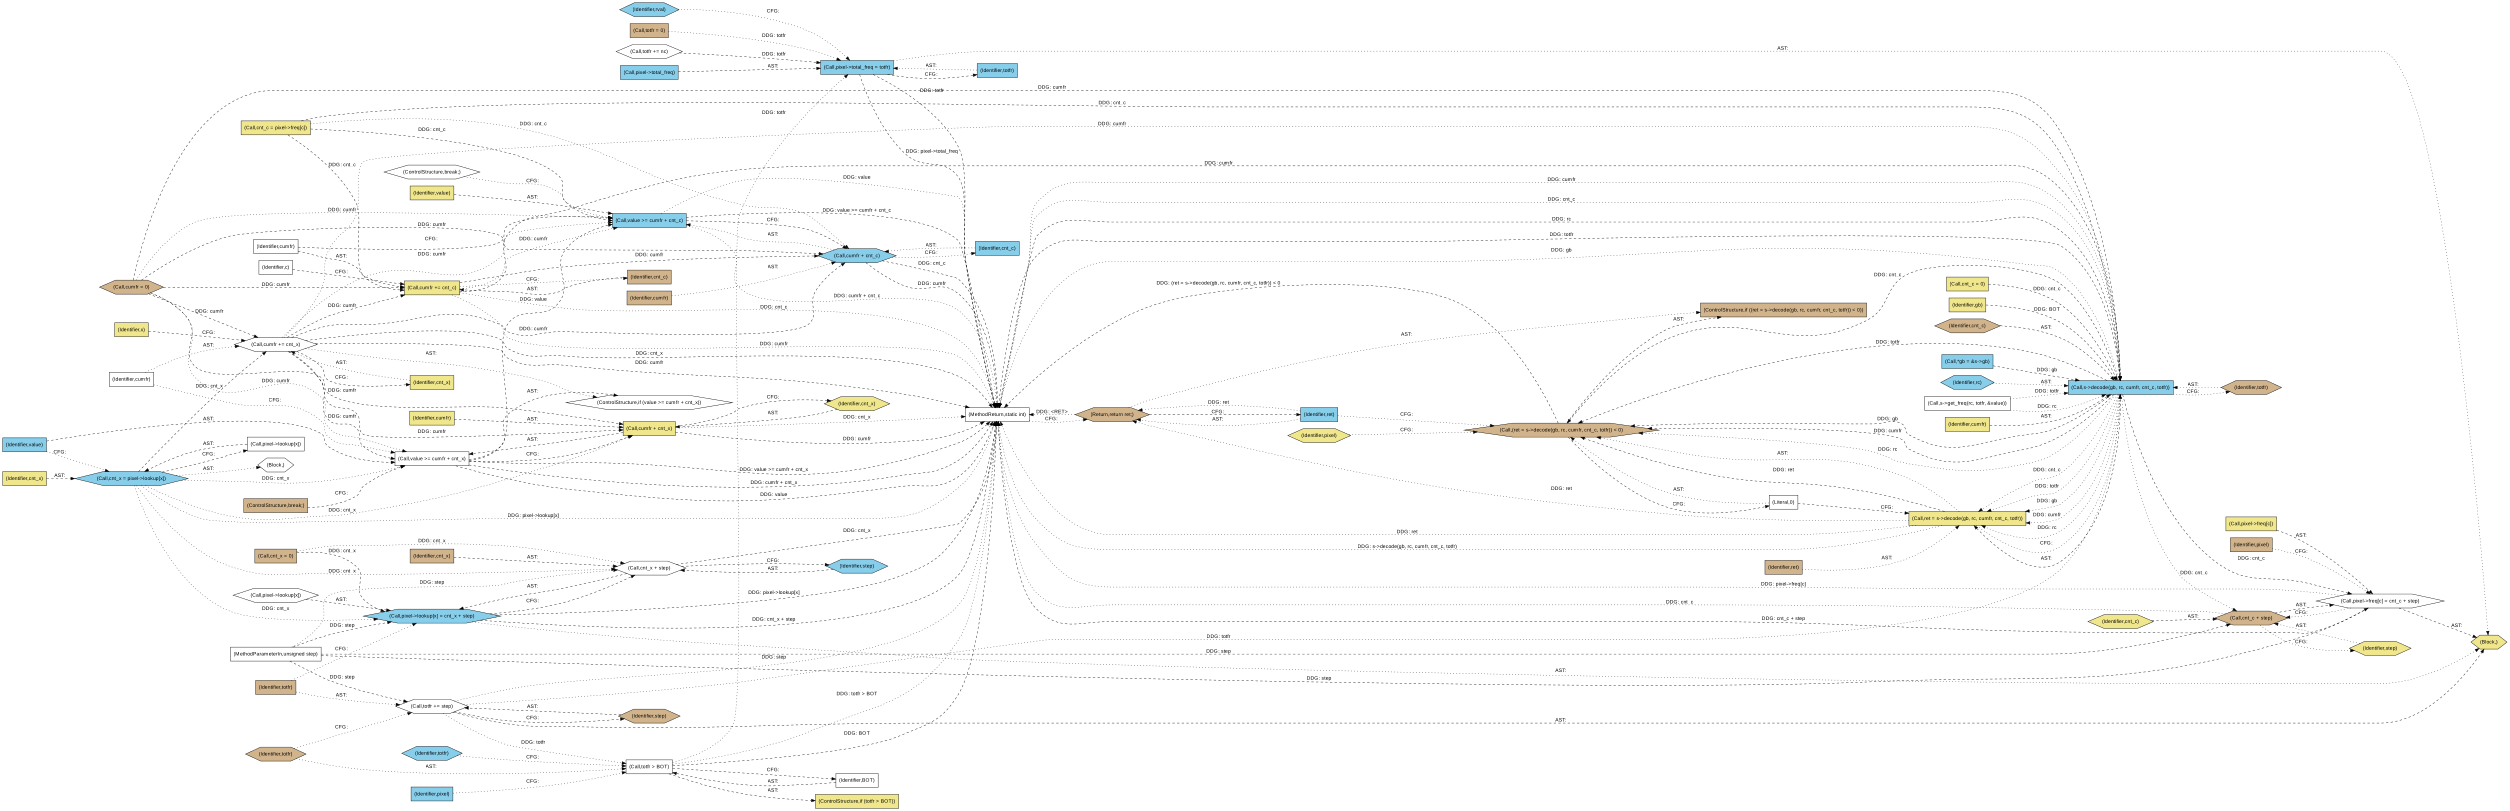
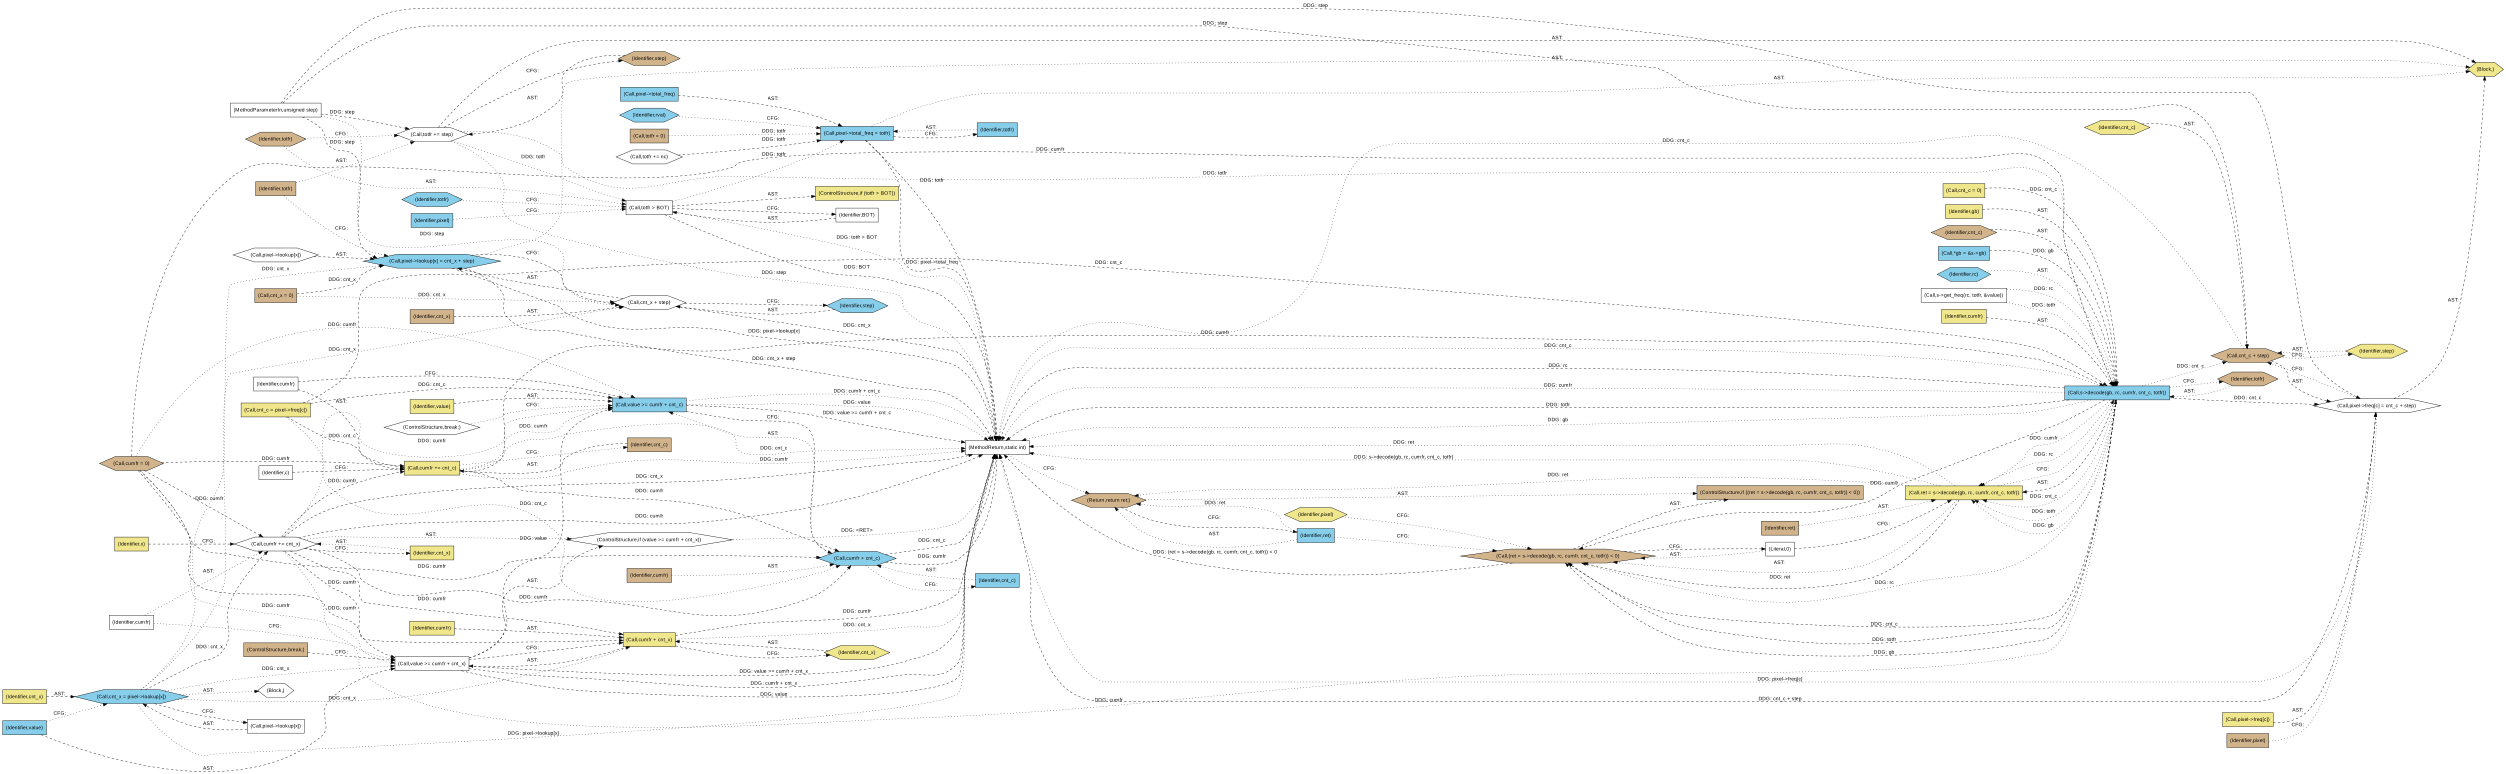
(2047, 309) -> (2044, 210)
(1054, 415) -> (882, 534)
